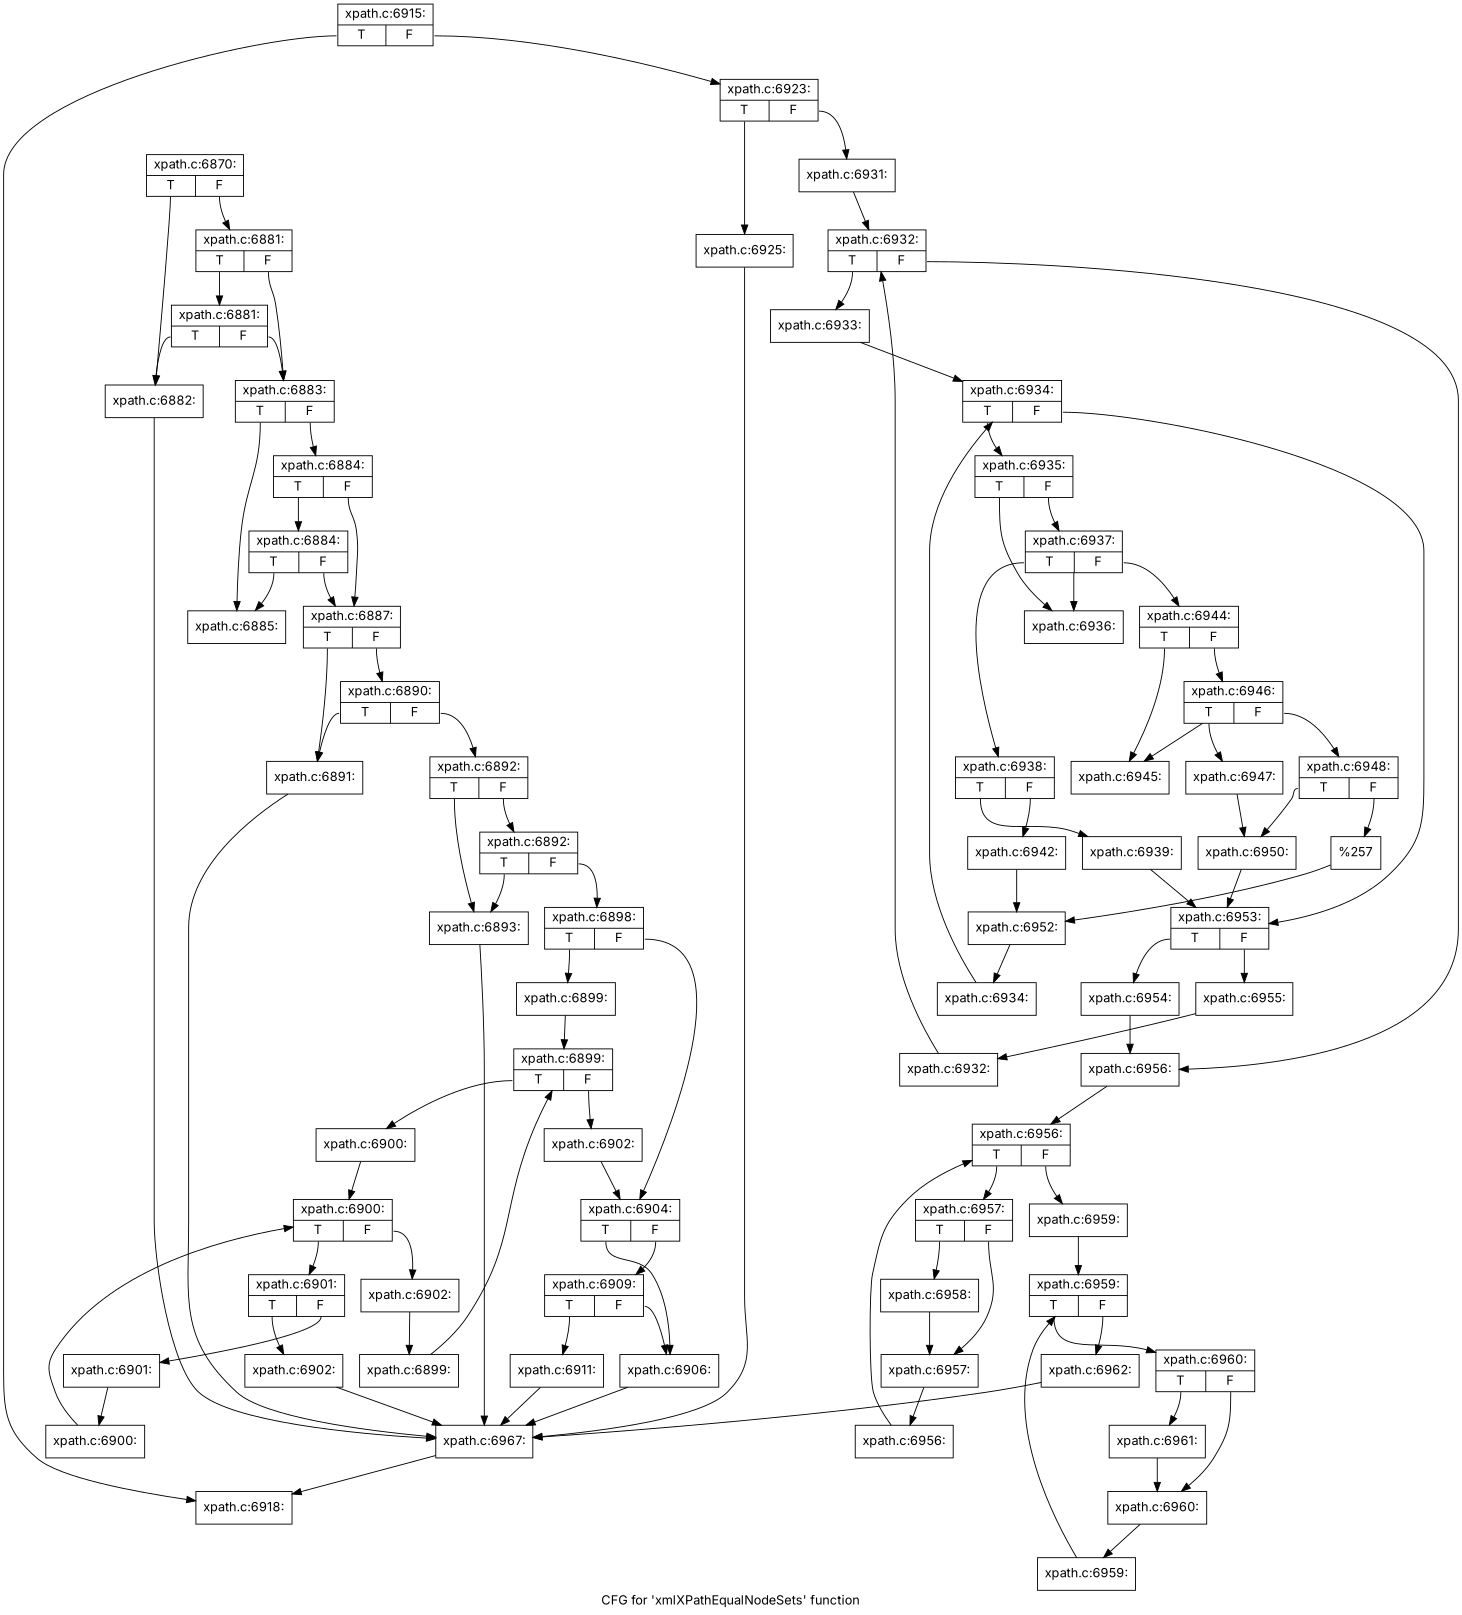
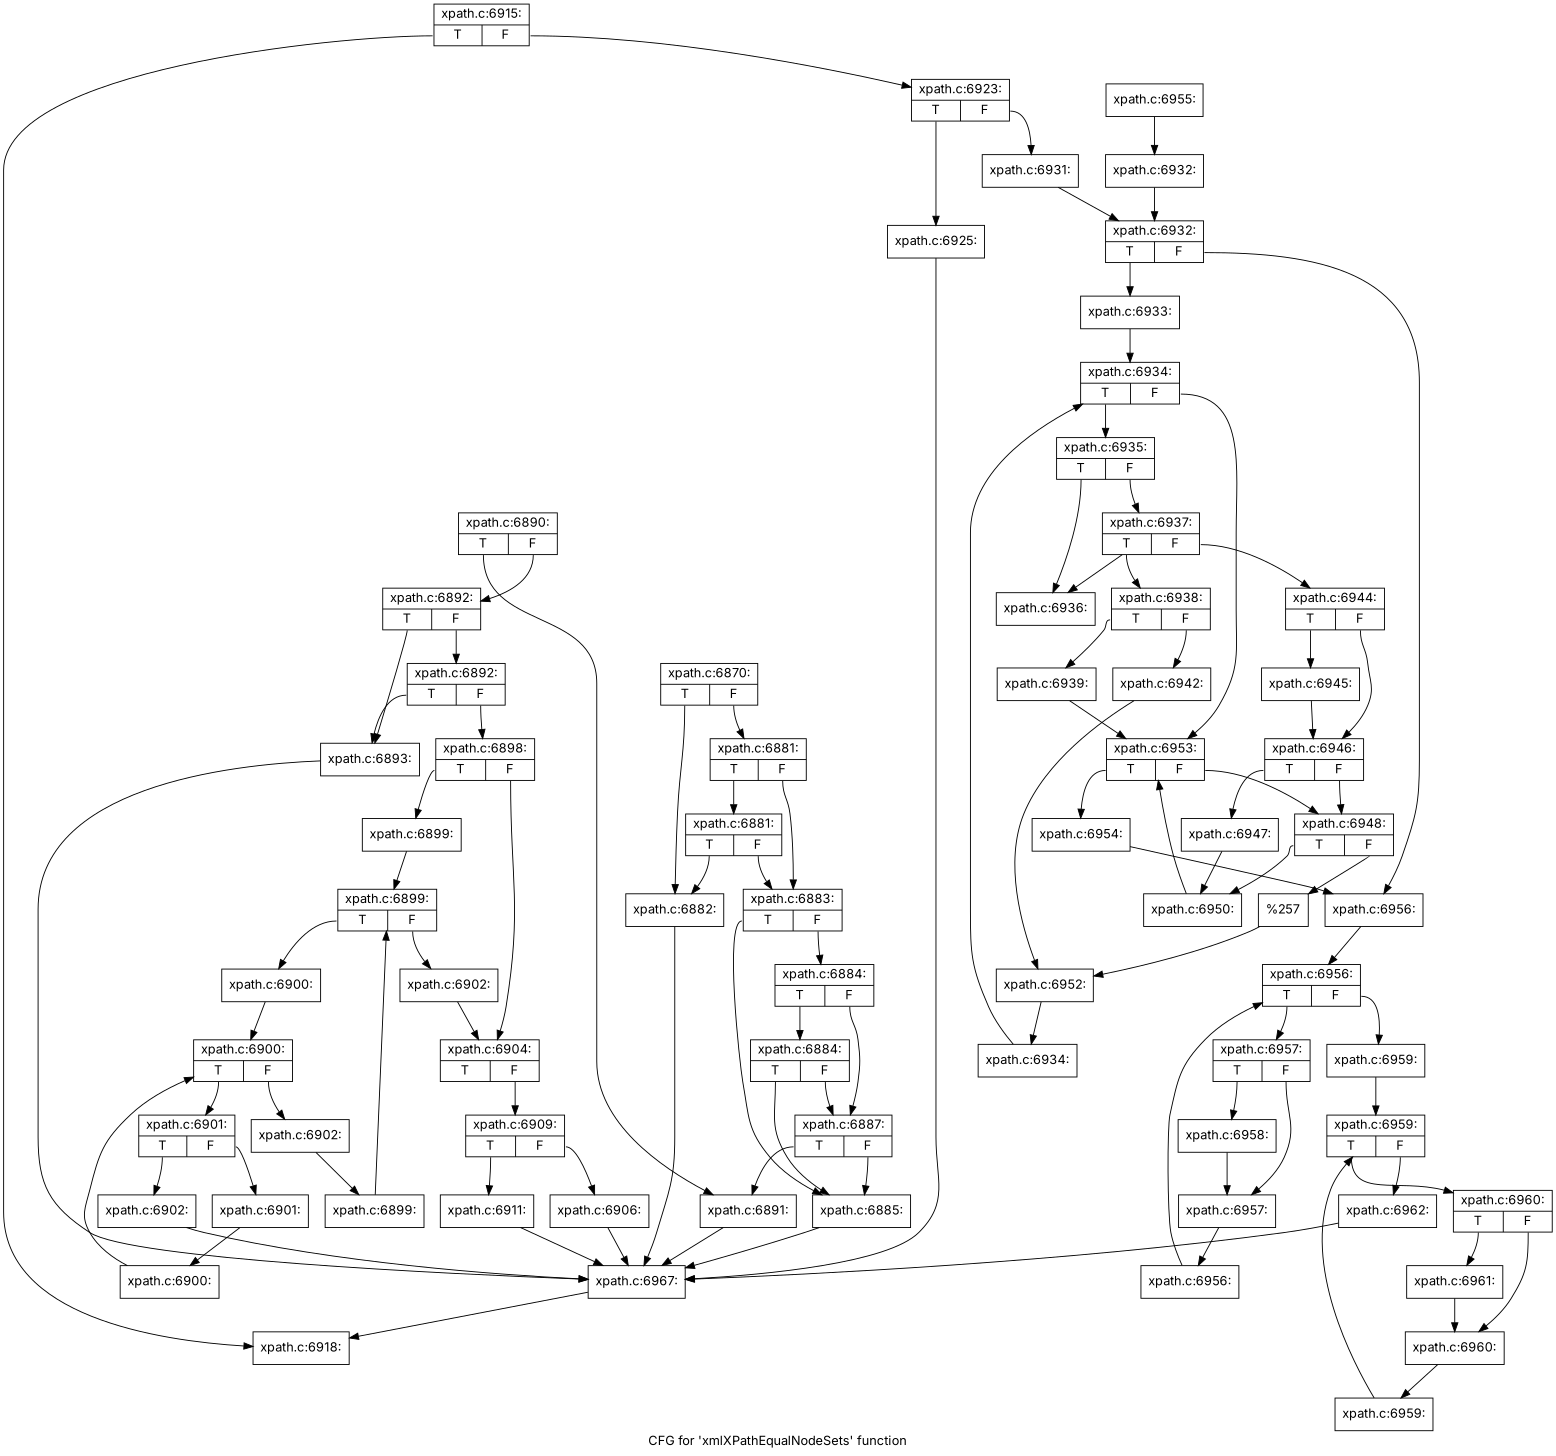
(377, 661) -> (867, 1172)
(1177, 740) -> (1312, 715)
(1244, 961) -> (1260, 782)
none -> (757, 1247)
(655, 1280) -> none
